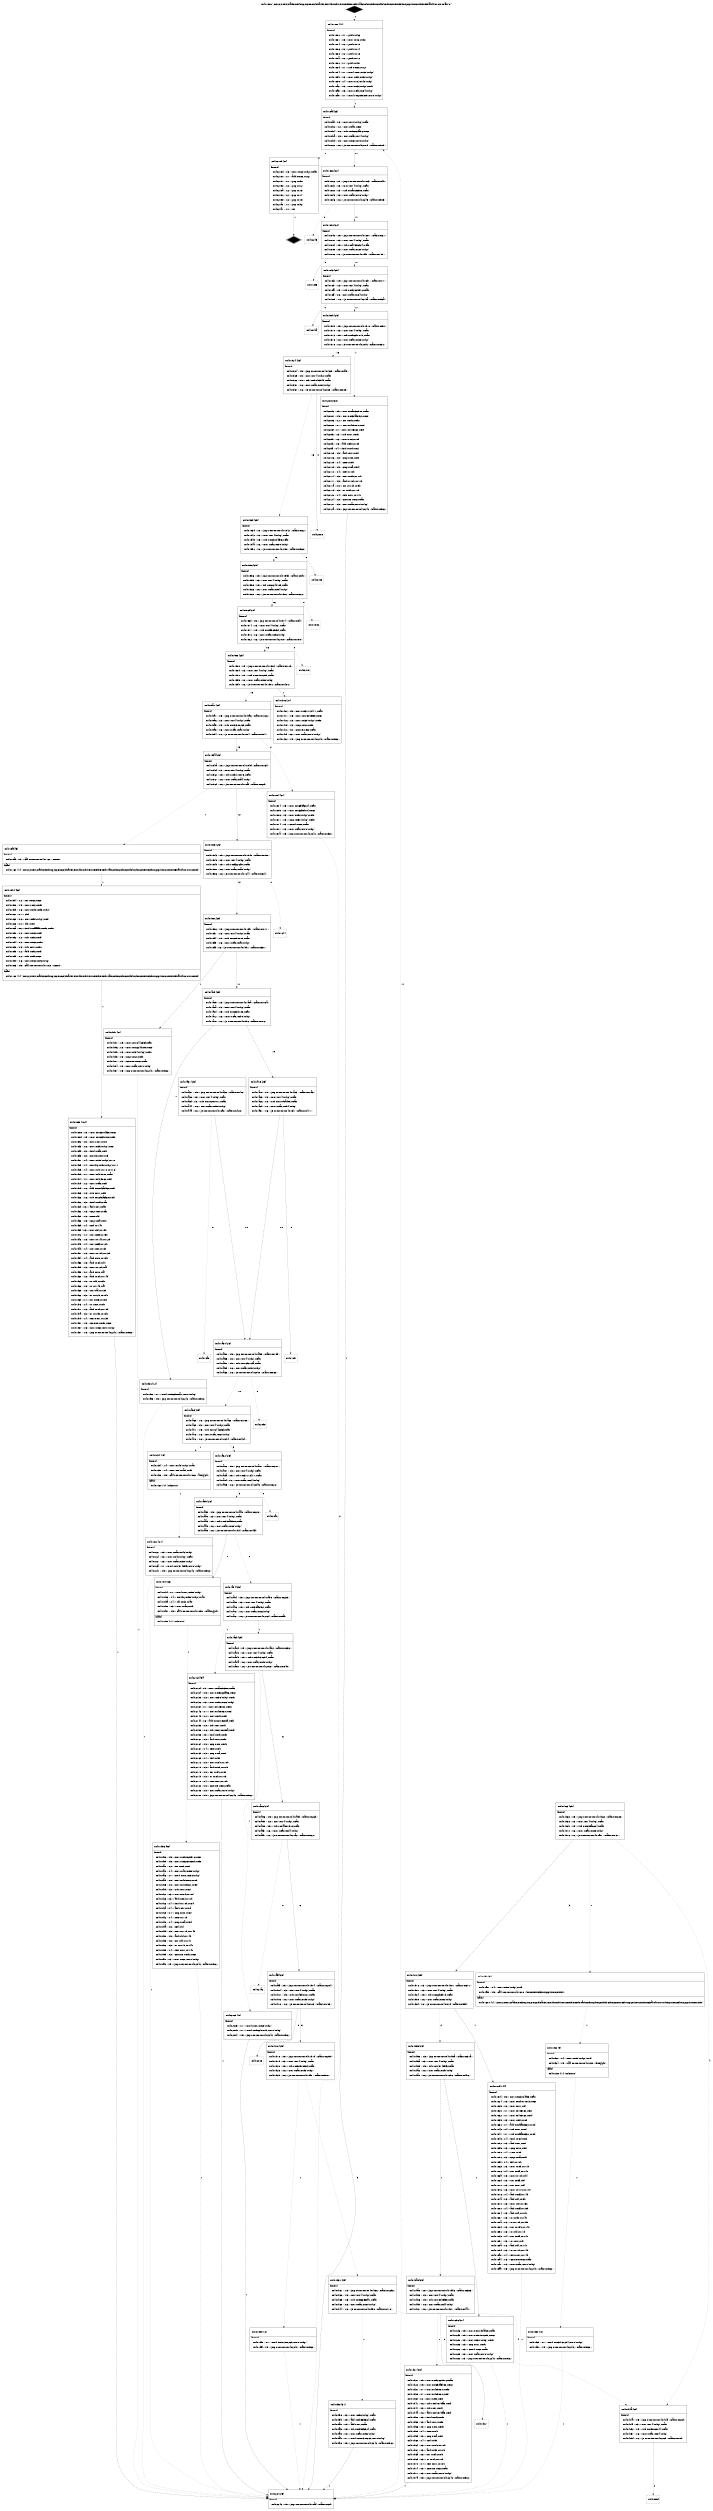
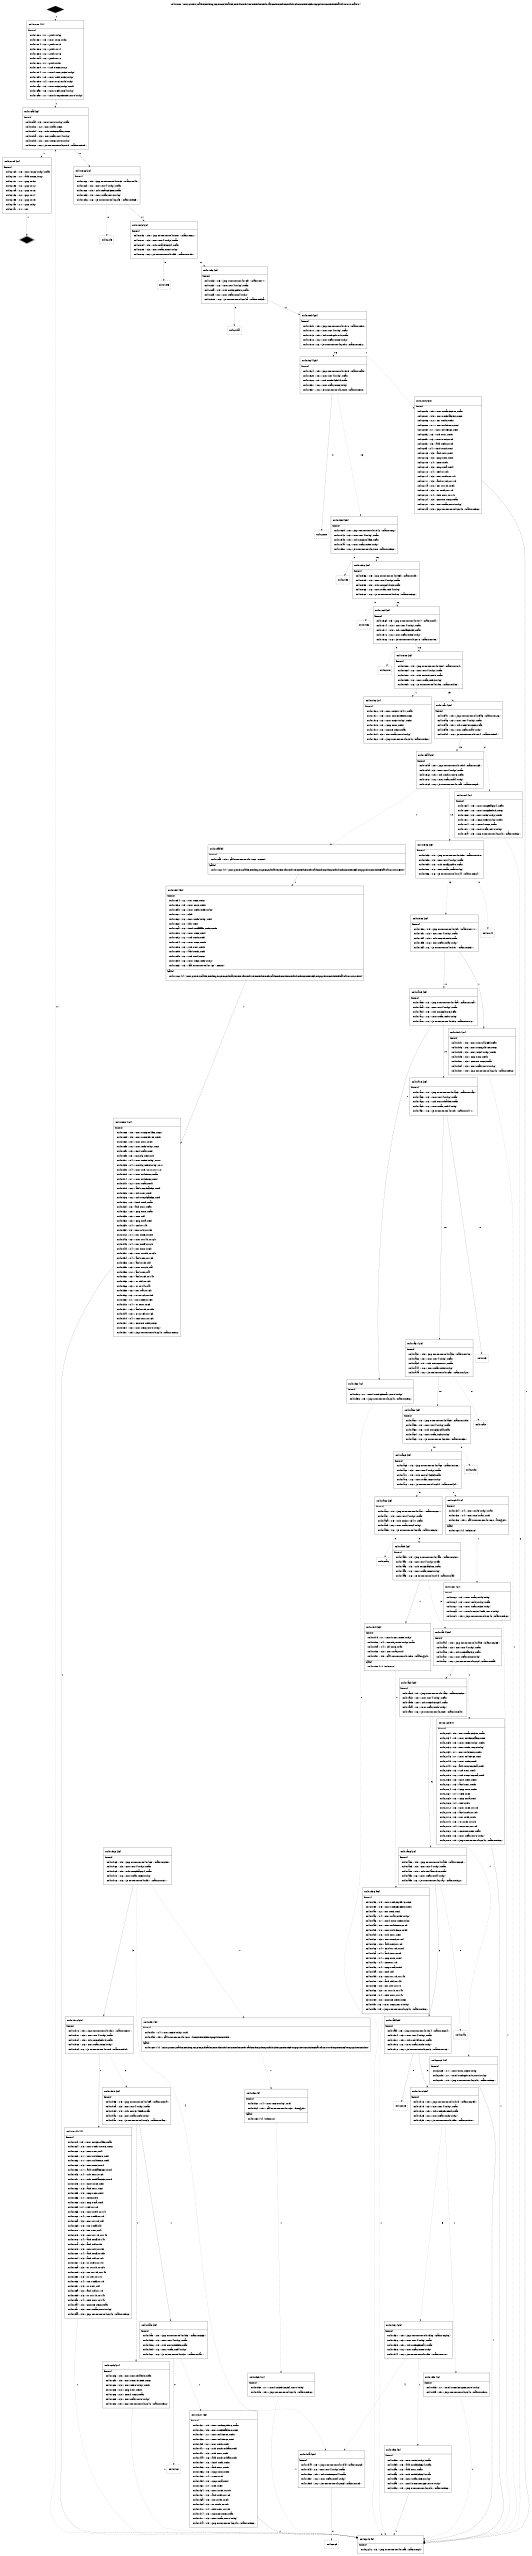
(264, 1227) -> (441, 1227)
